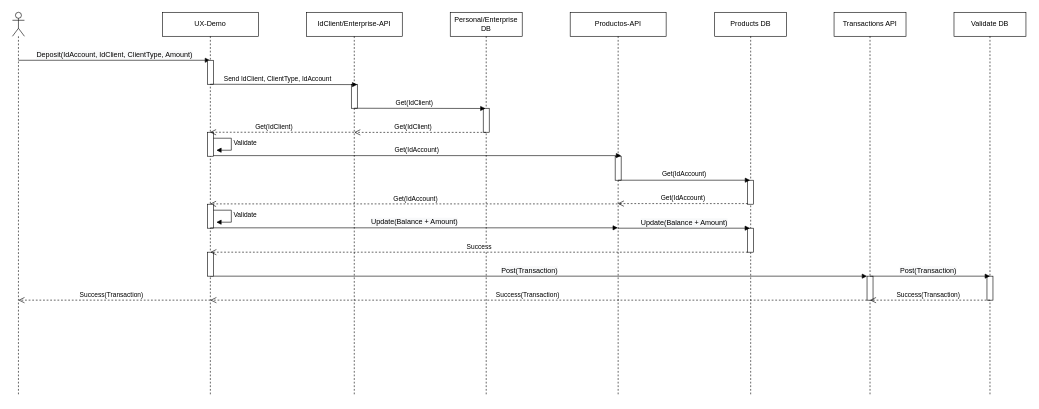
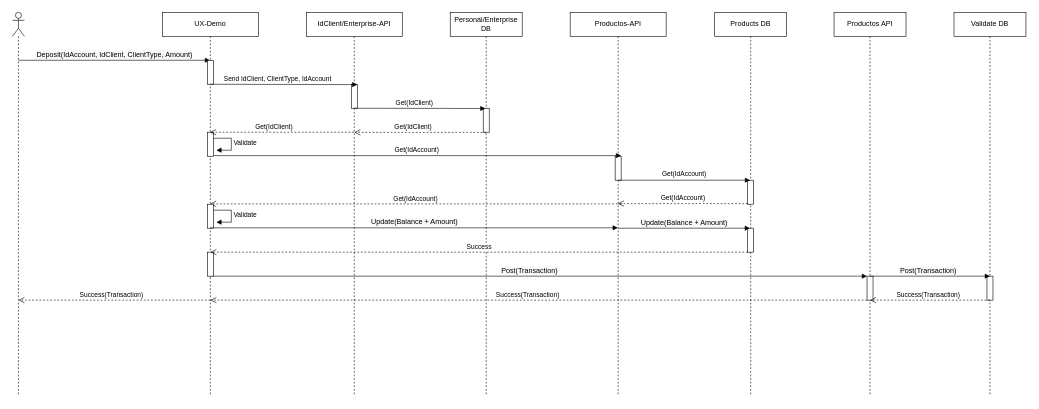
(870, 24) -> (870, 24)
